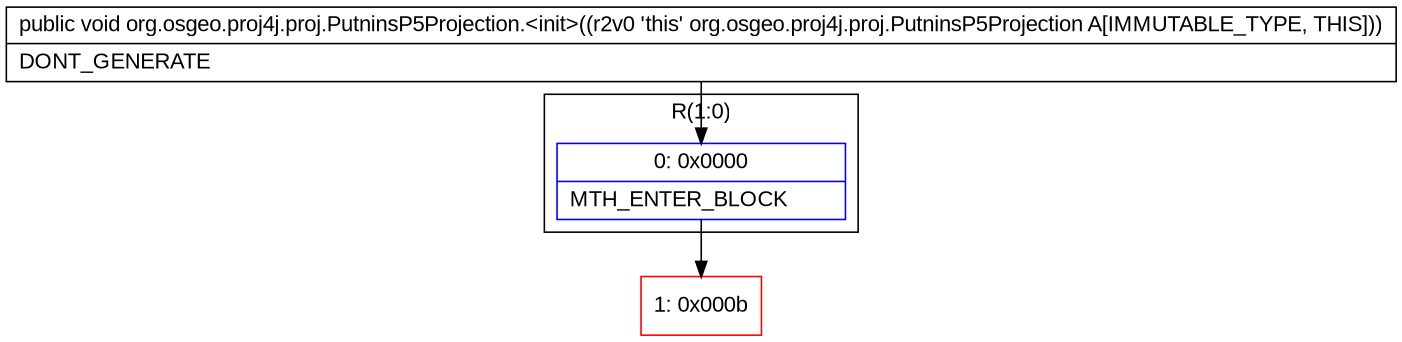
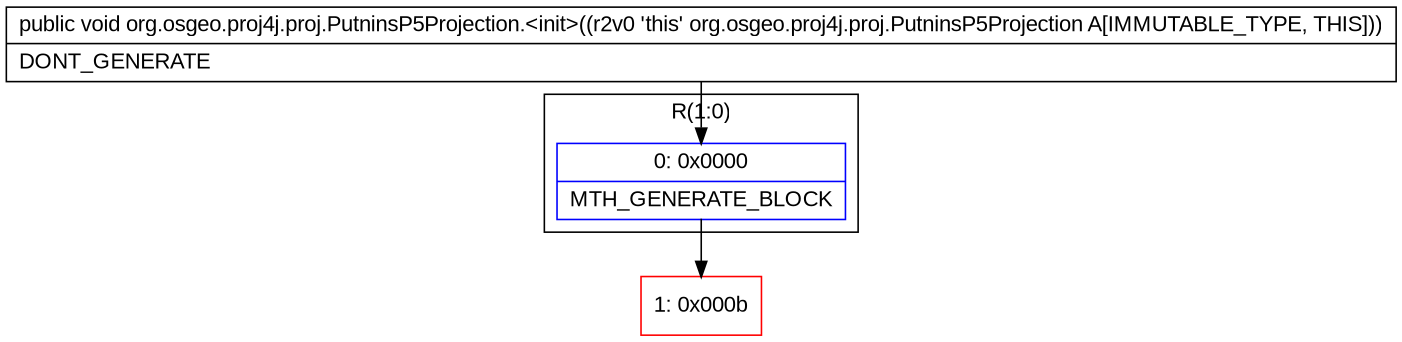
(679, 200) -> (701, 200)
